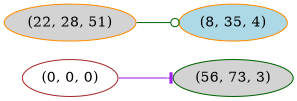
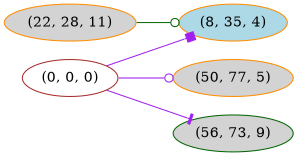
(70, 23) -> (70, 23)
none -> (145, 52)
none -> (233, 78)
(233, 78) -> (233, 133)
